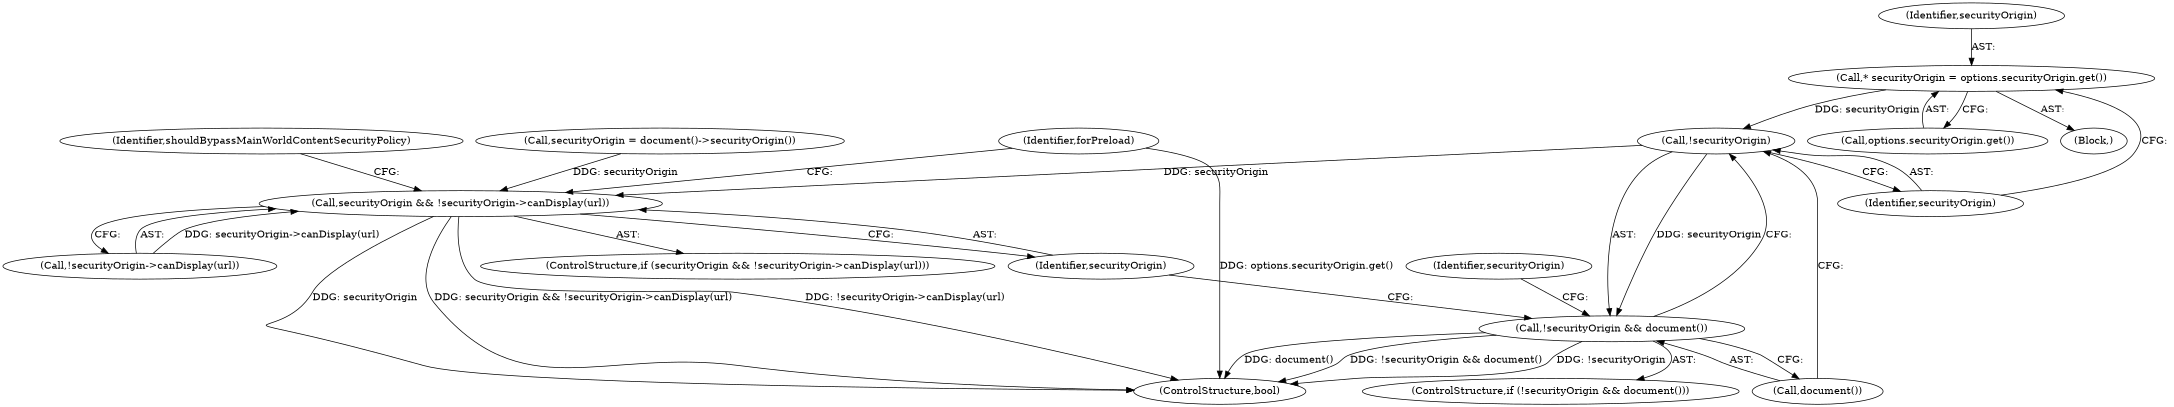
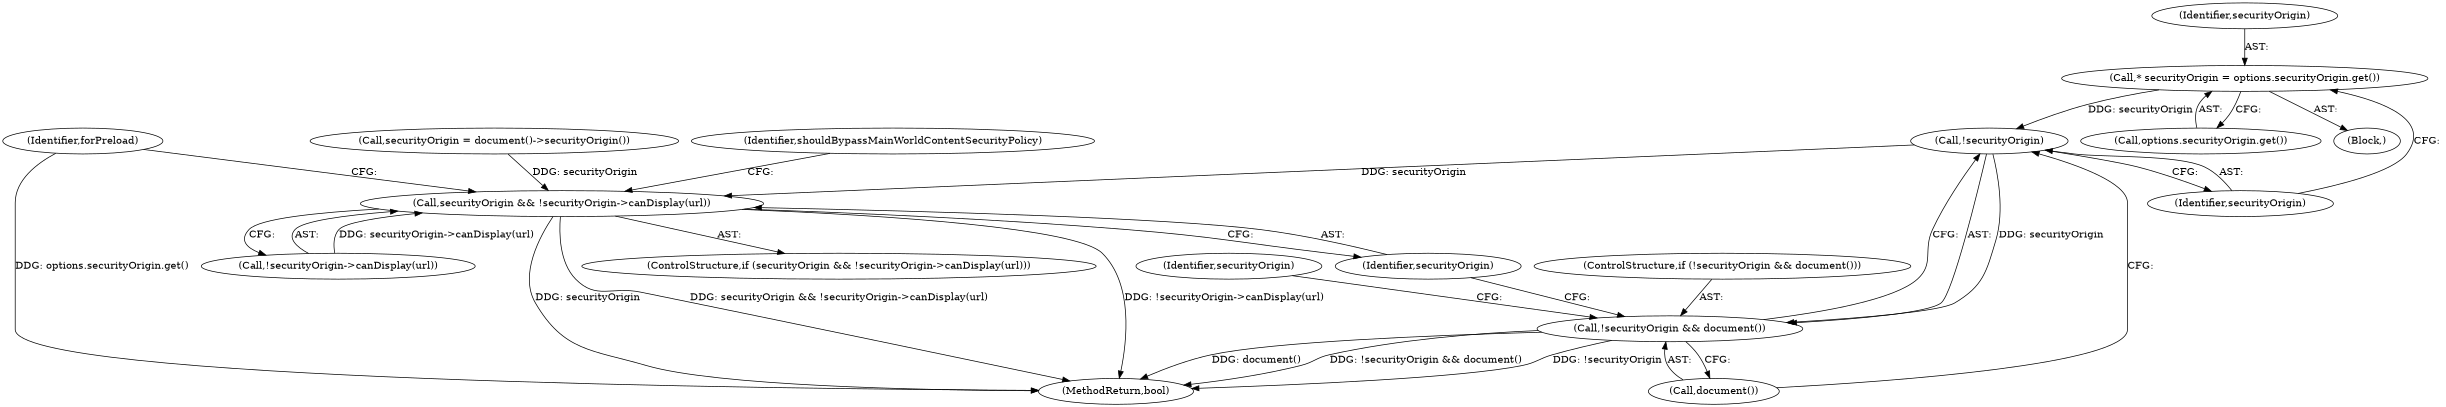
(1670, 363) -> (1699, 295)
(1220, 391) -> (1116, 391)
